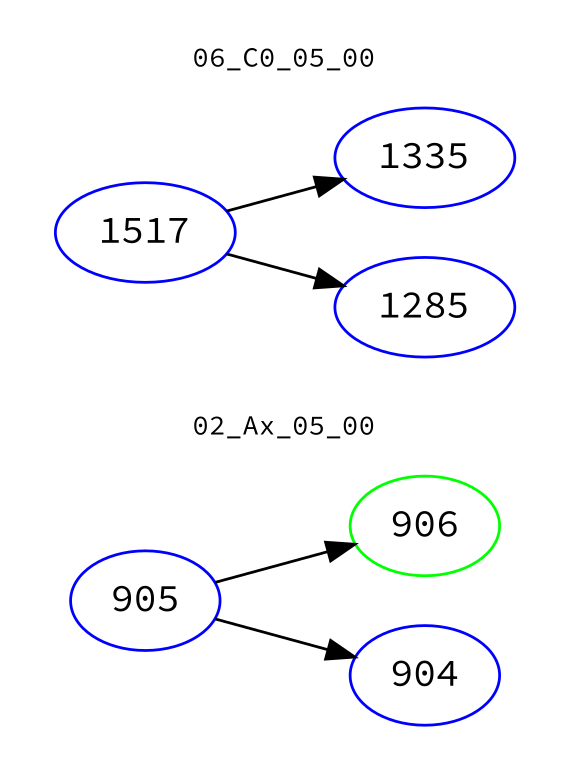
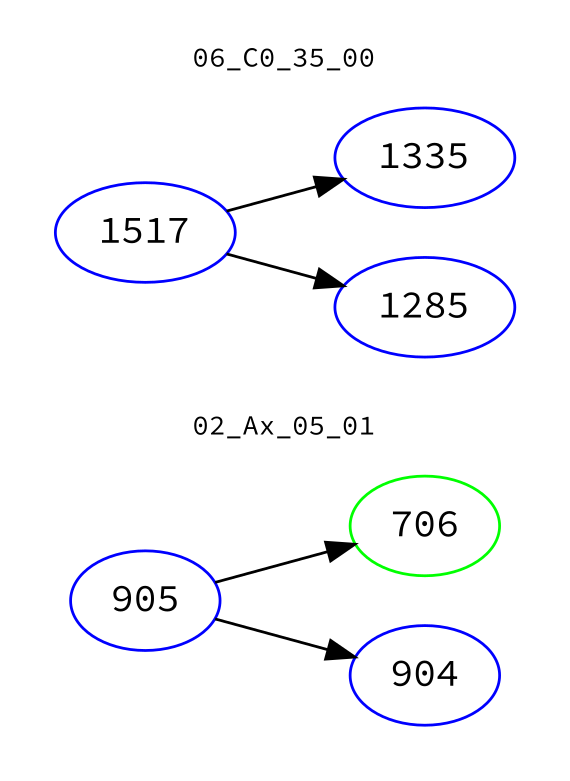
(285, 60) -> (285, 60)
(285, 428) -> (285, 428)
(425, 526) -> (425, 526)
